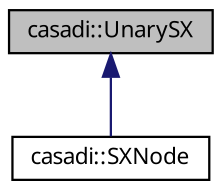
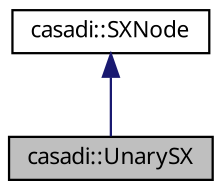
(111, 107) -> (111, 107)
